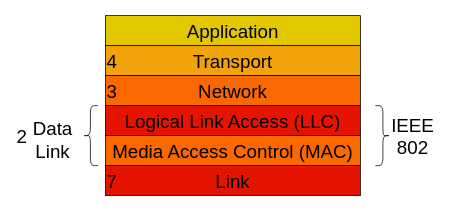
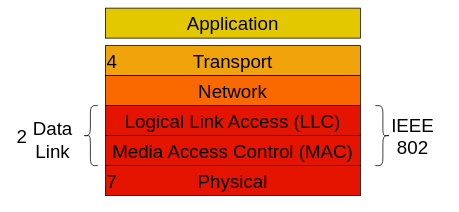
(233, 30) -> (233, 23)
(128, 90) -> none
(233, 150) -> (233, 150)
(233, 180) -> (233, 180)
